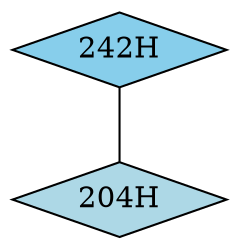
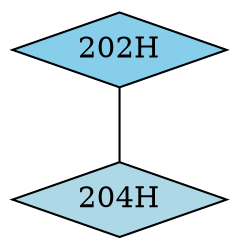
(120, 50) -> (120, 50)
